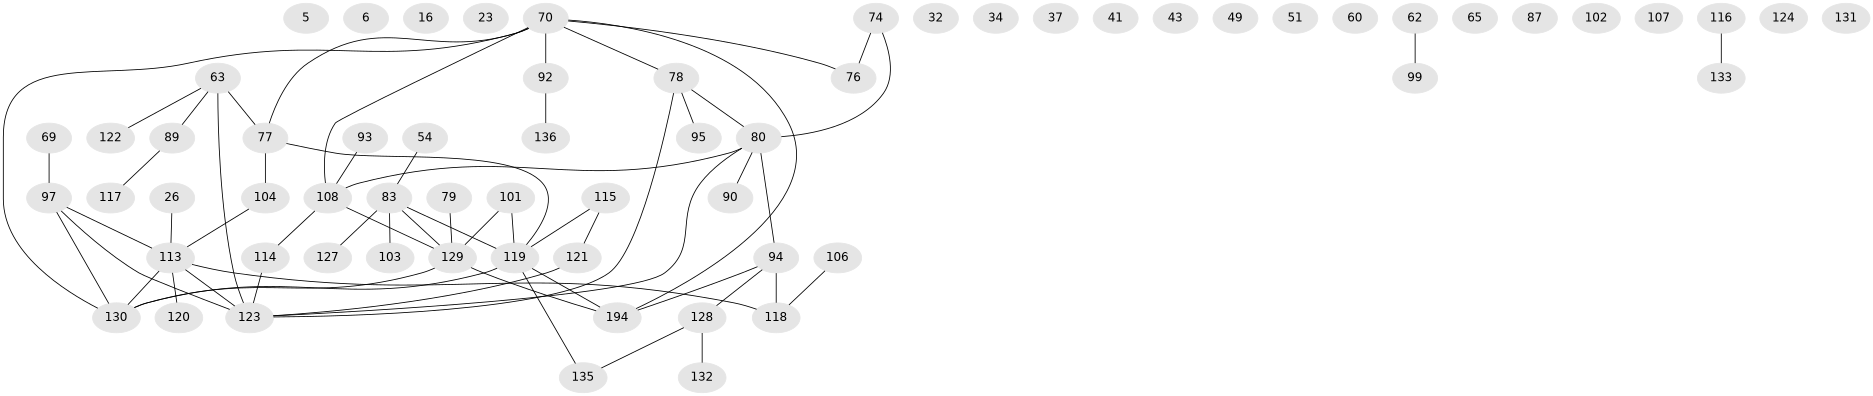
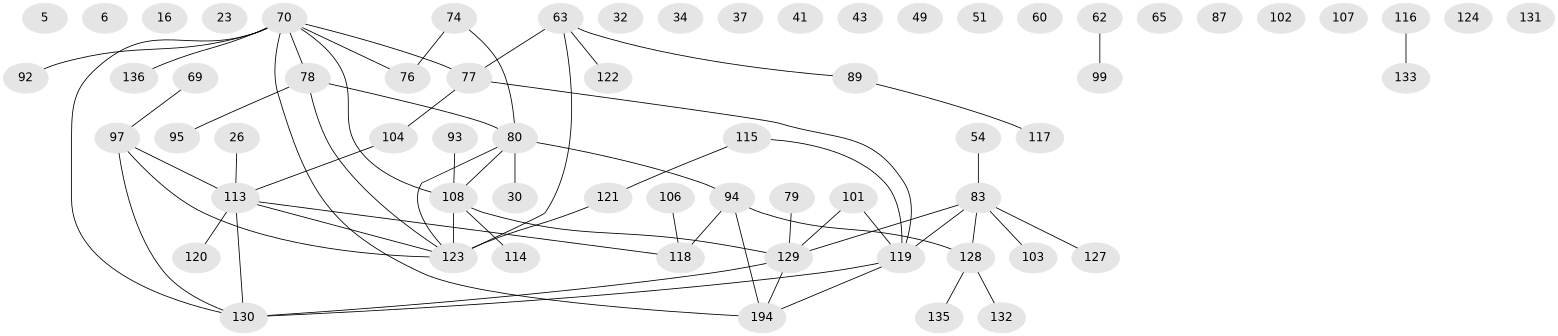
(546, 108) -> (204, 50)
(730, 198) -> (515, 198)
none -> (975, 228)
(256, 293) -> (453, 232)
(549, 318) -> none
